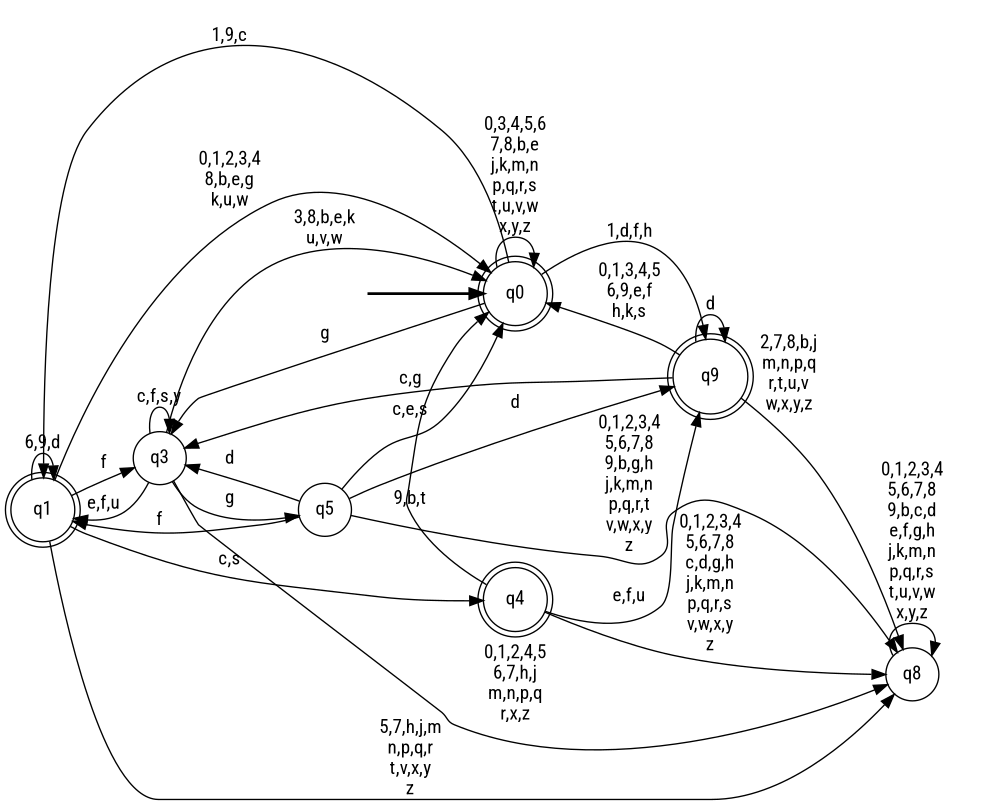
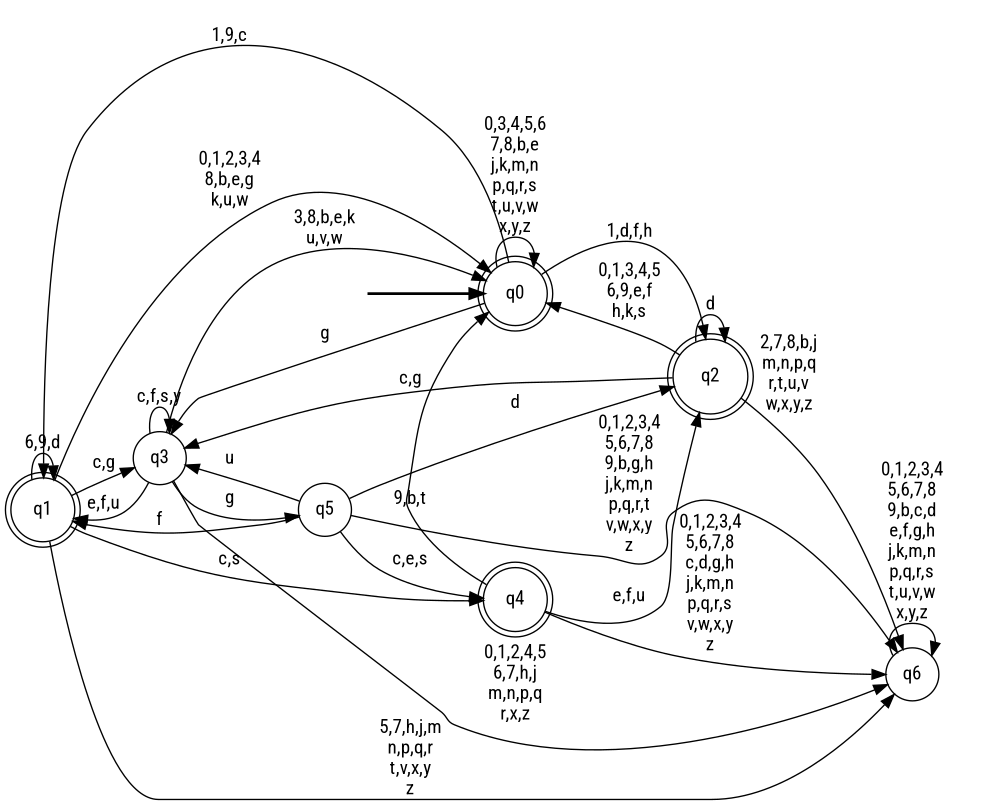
(710, 377) -> (710, 377)
(433, 427) -> (397, 579)
(230, 459) -> (230, 459)
(104, 463) -> (104, 463)
(912, 674) -> (912, 674)
